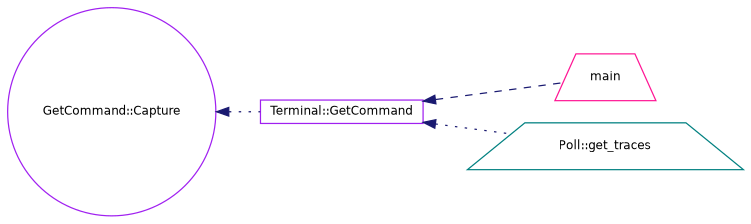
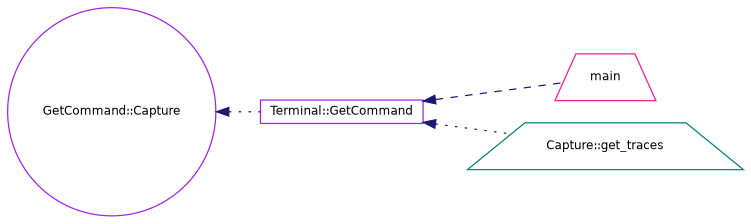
(605, 146) -> (605, 146)
